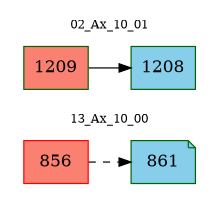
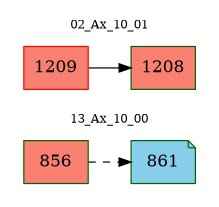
(56, 68) -> (56, 68)
(163, 68) -> (163, 68)
(56, 162) -> (56, 162)
